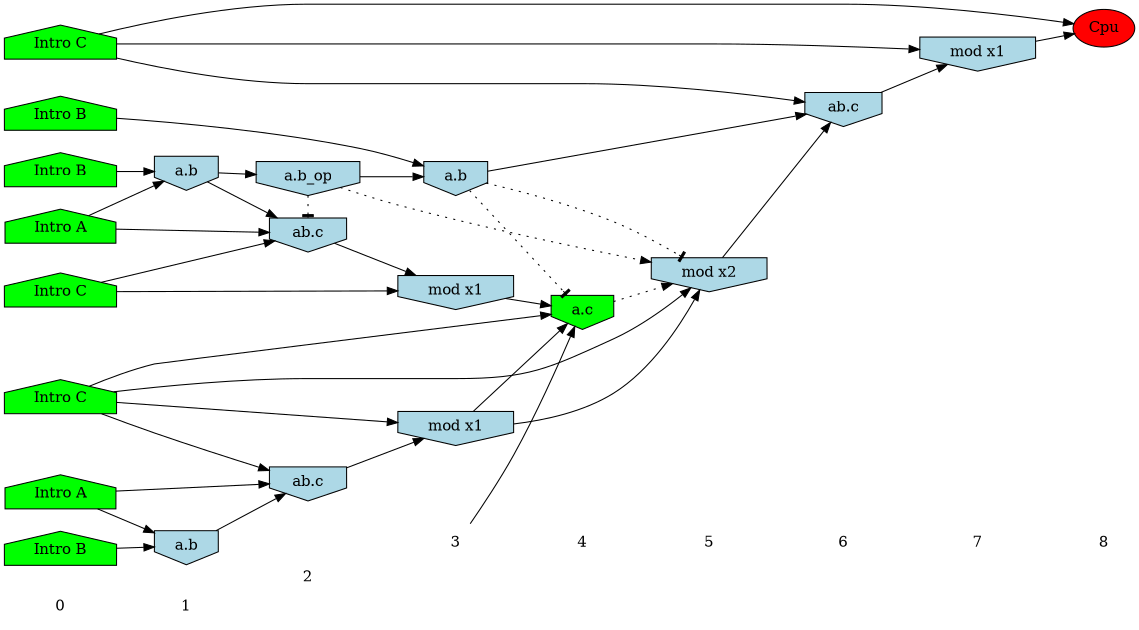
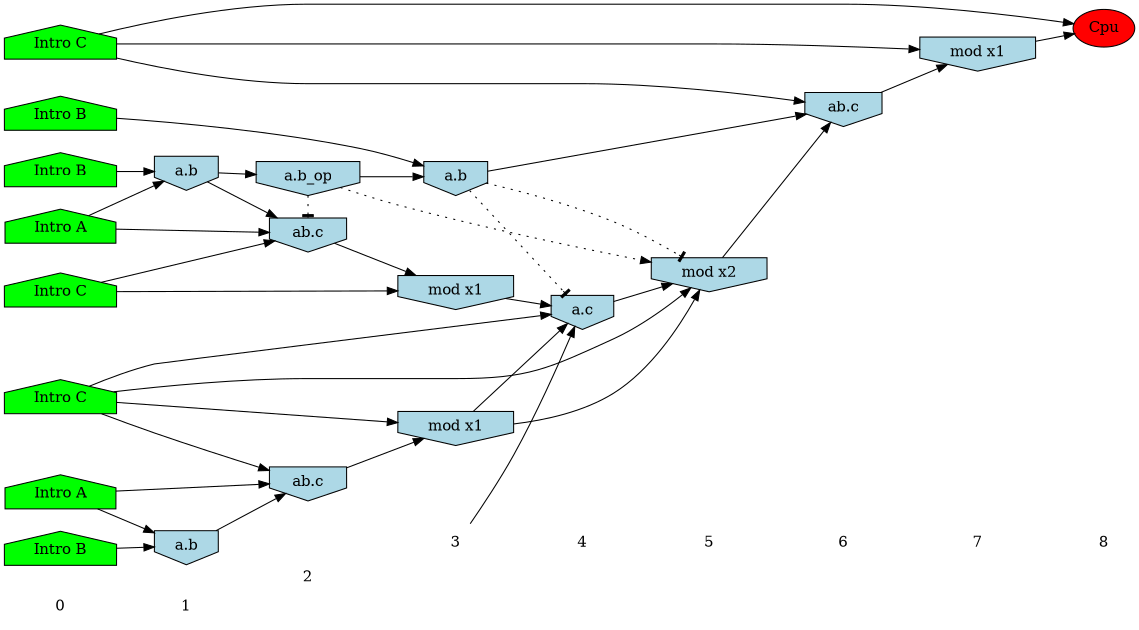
(638, 294) -> (638, 294)
(582, 311) -> (582, 311)
